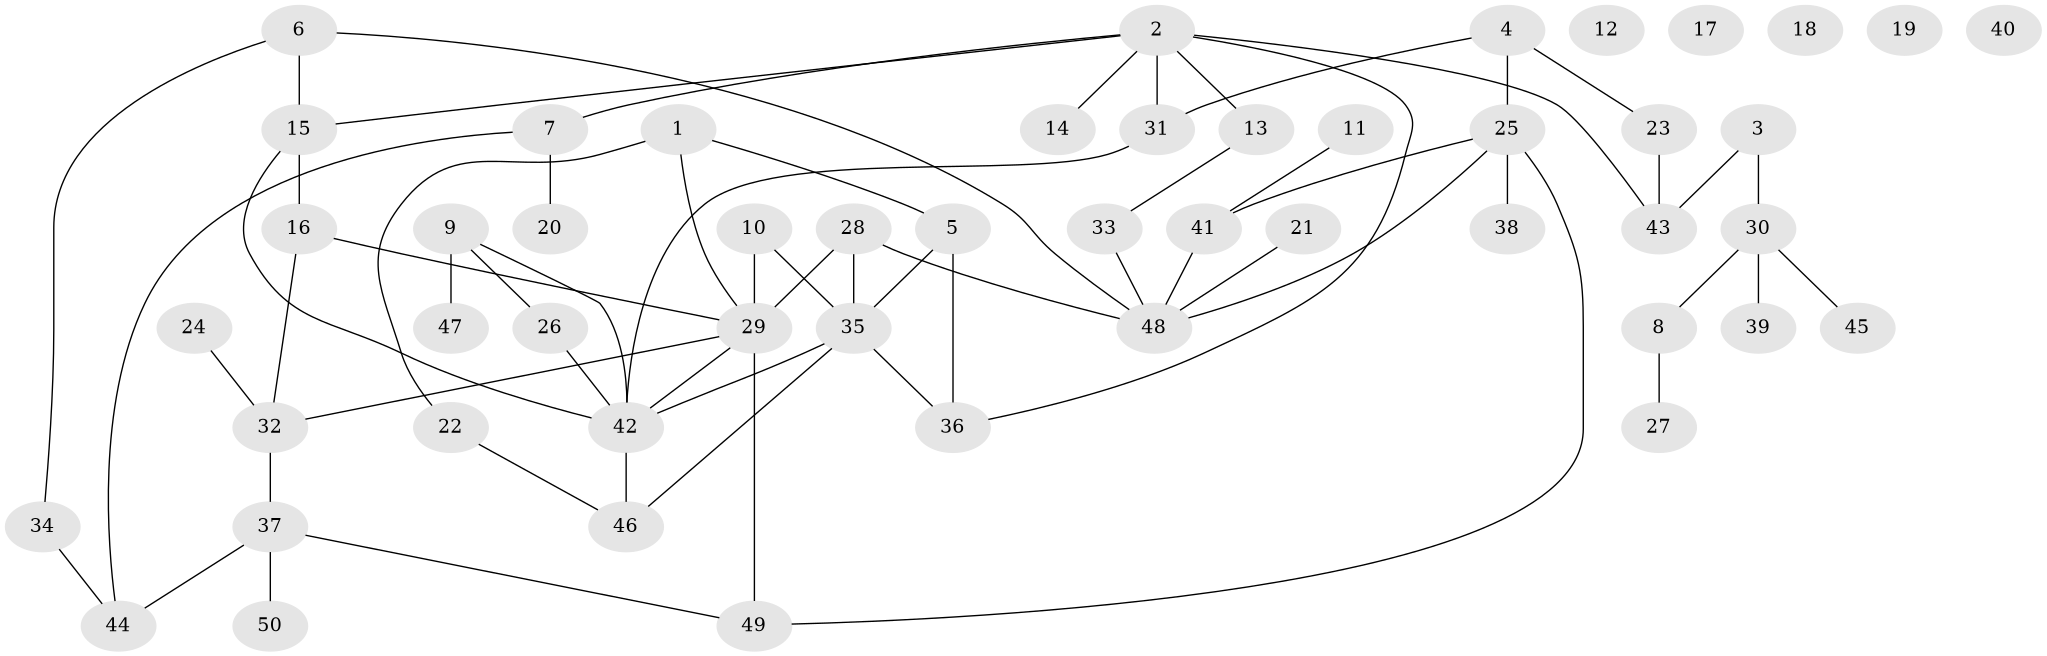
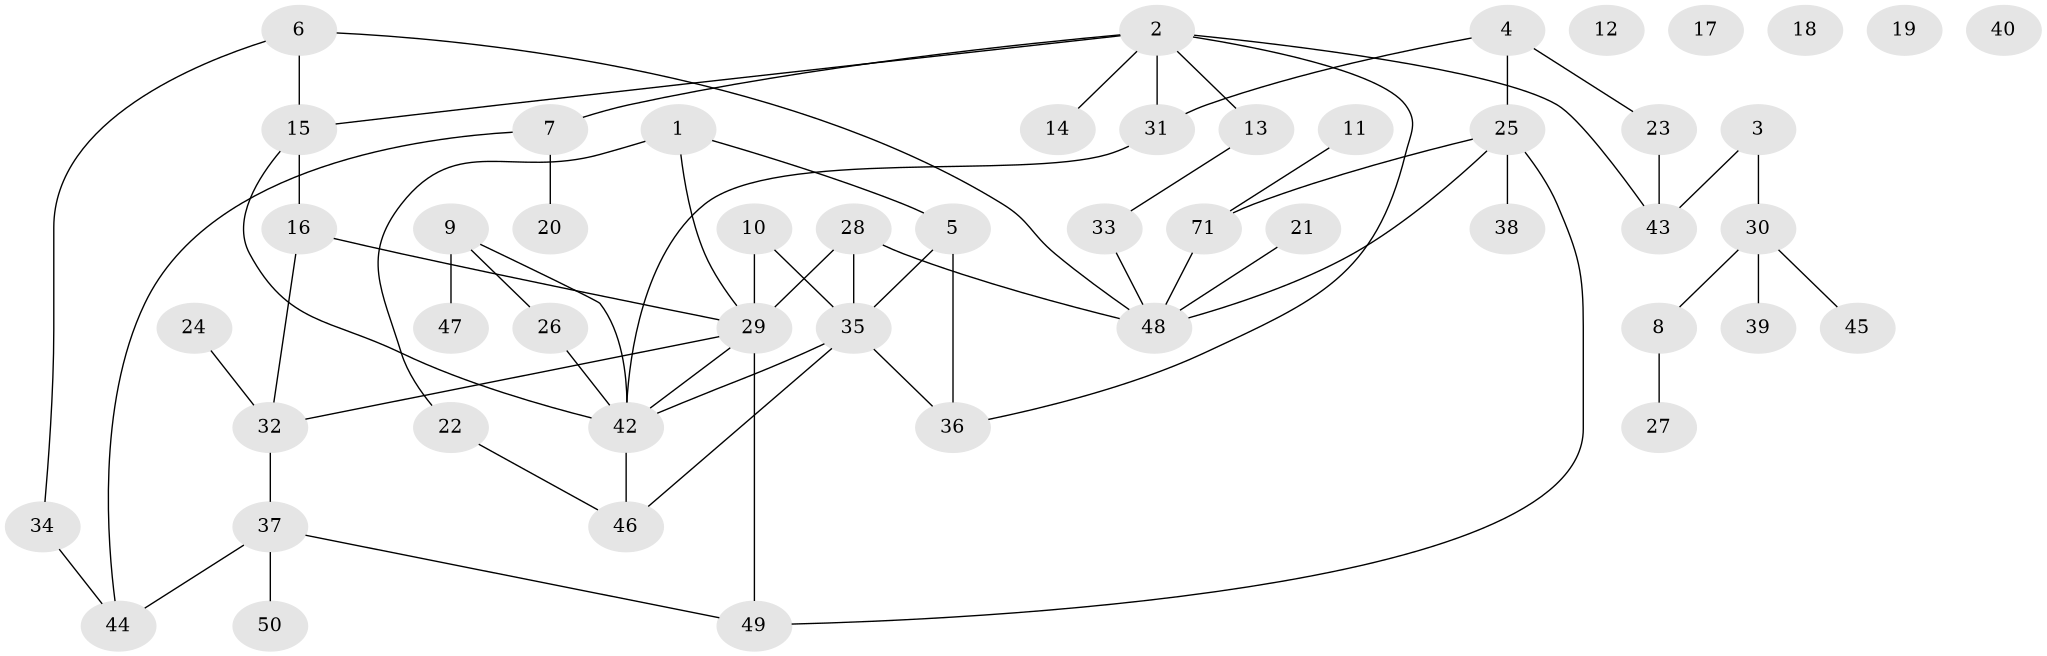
(1204, 229) -> (1204, 229)
